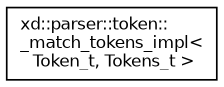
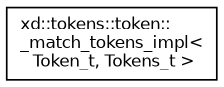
(112, 44) -> (112, 44)
